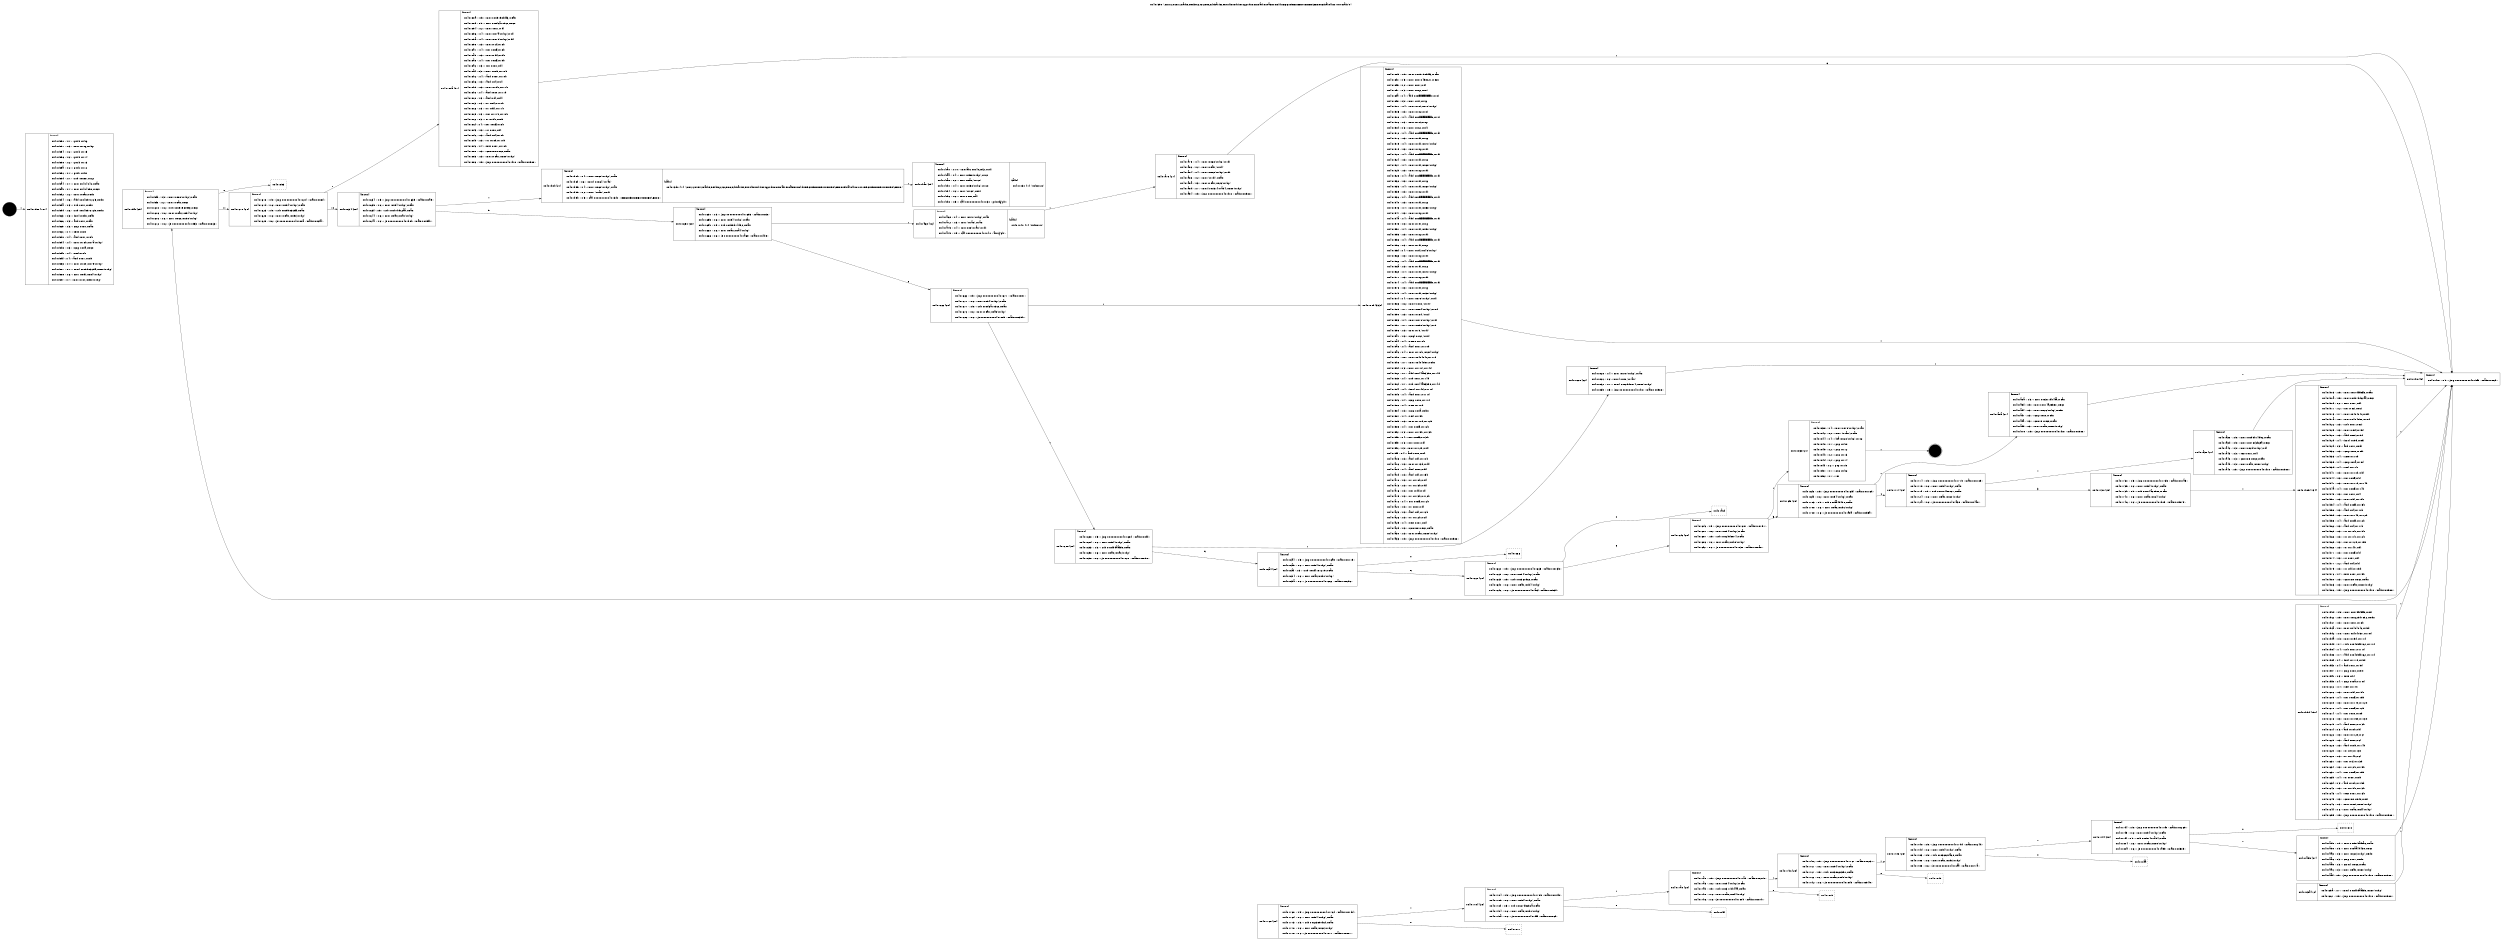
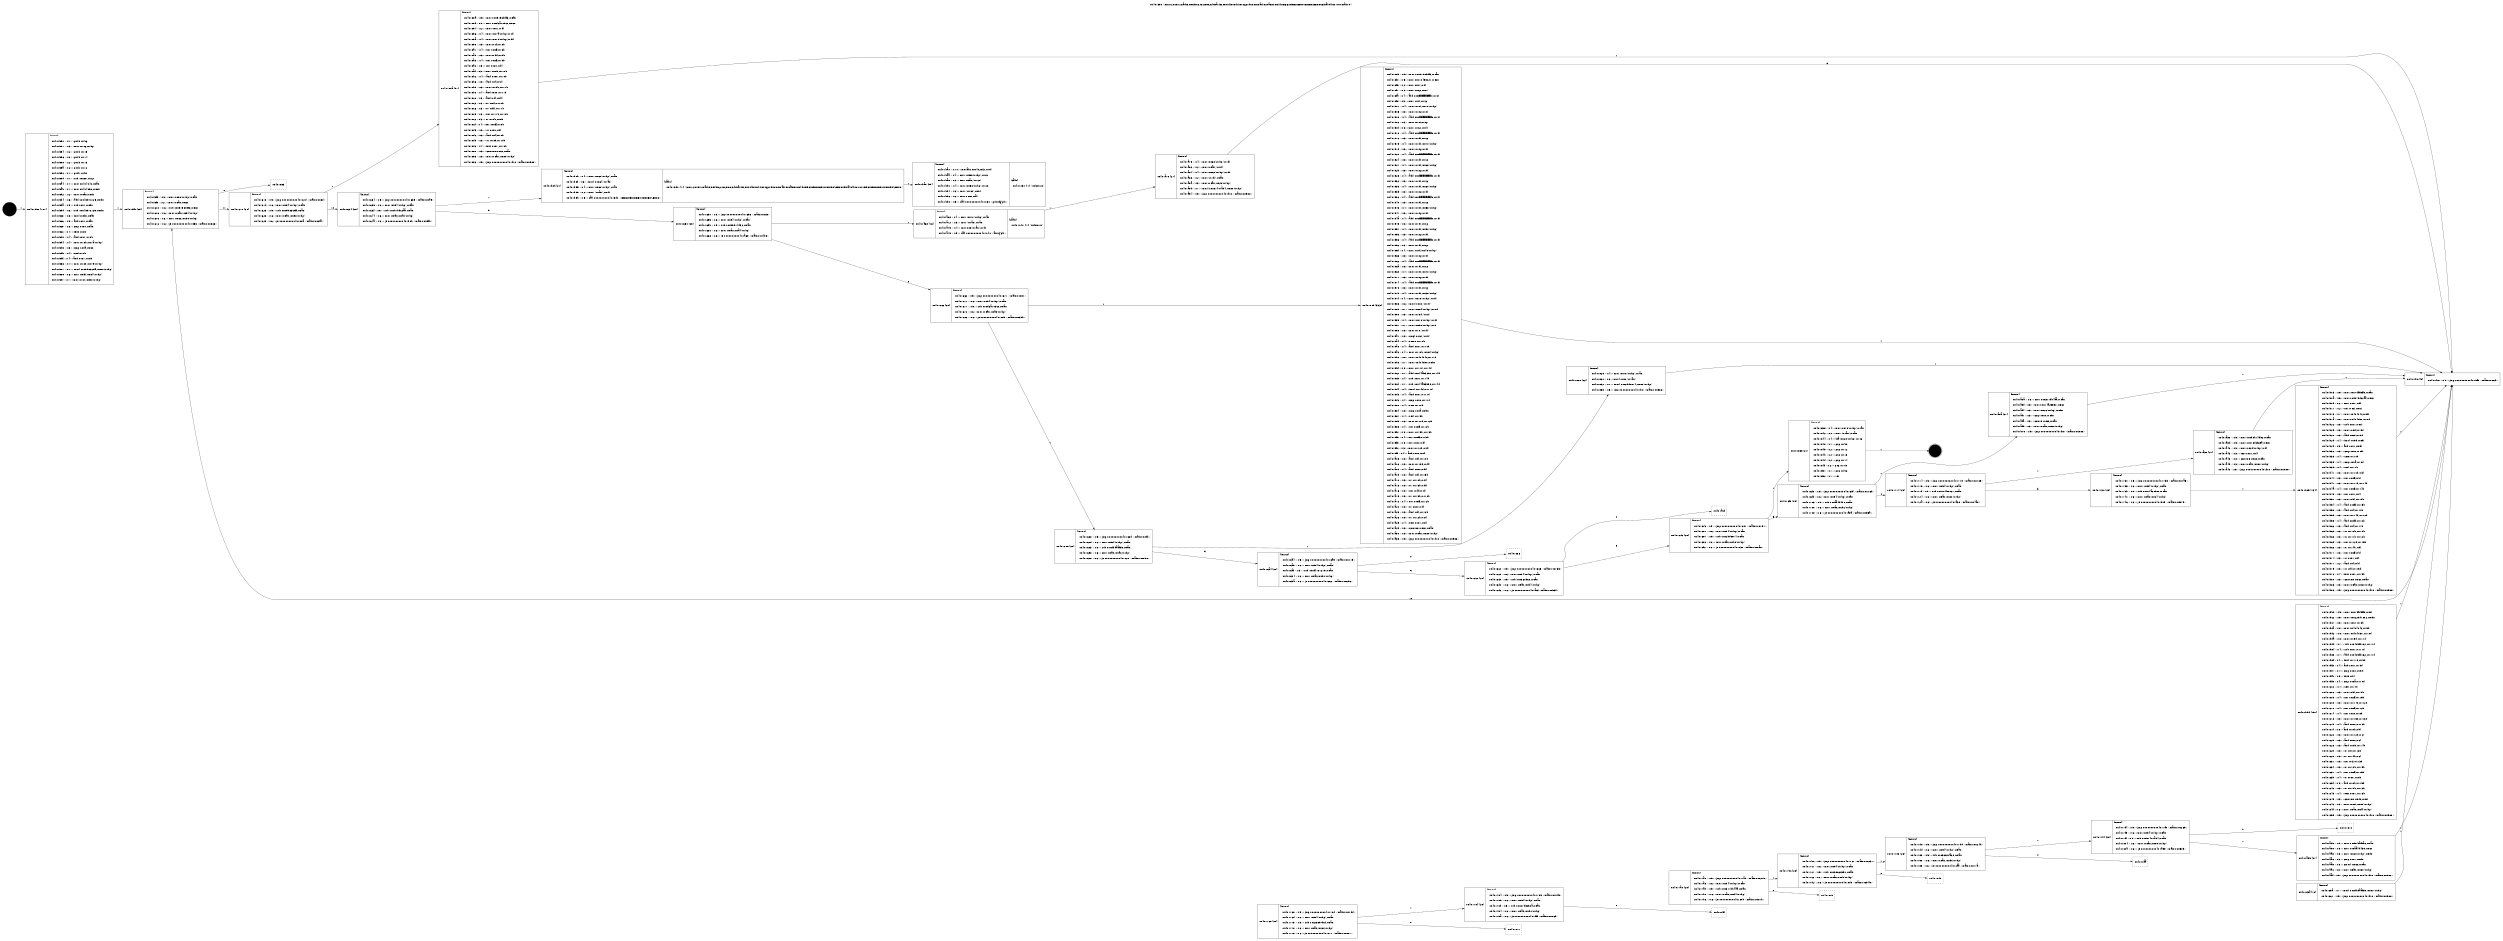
none -> (117, 209)
(1615, 896) -> none
